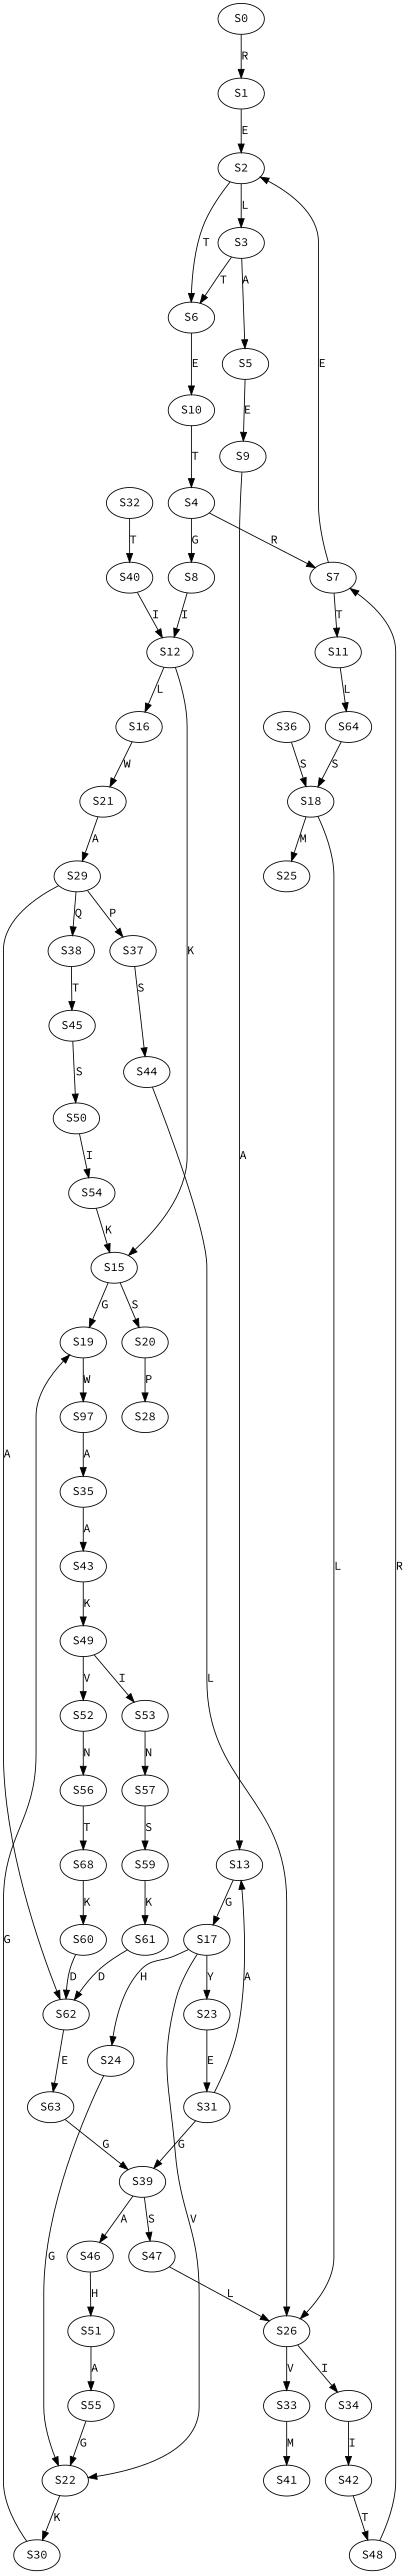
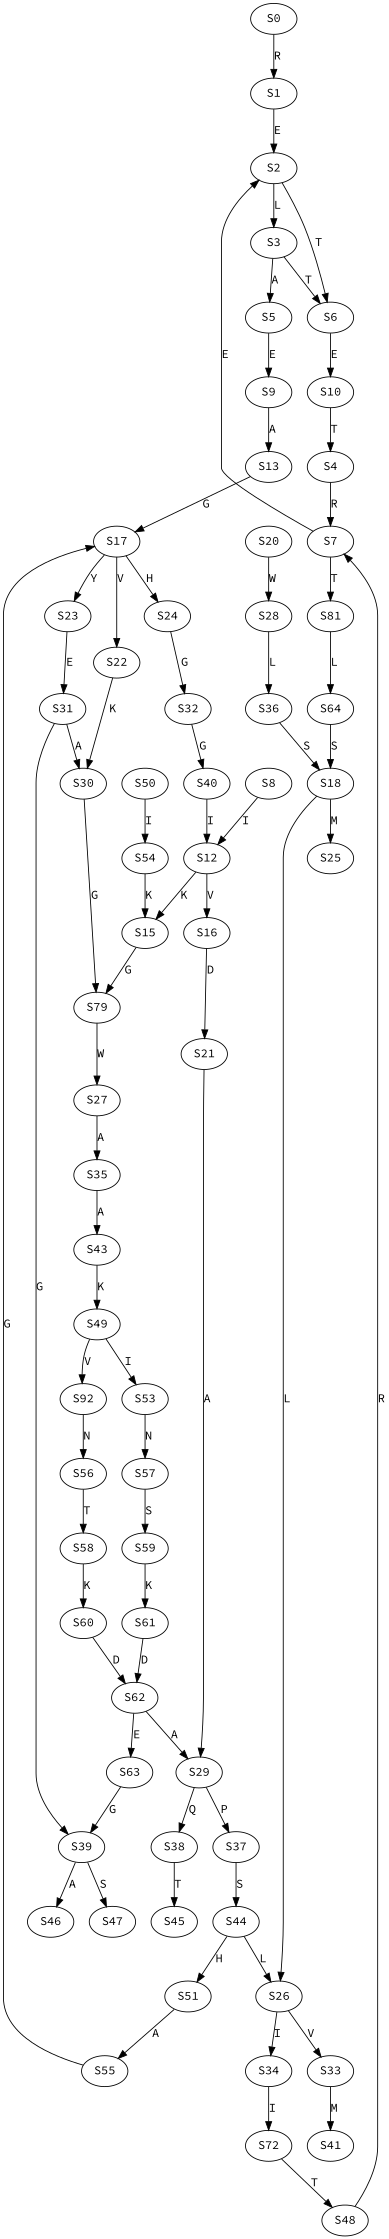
(191, 536) -> none
(133, 540) -> (203, 746)
(338, 652) -> (330, 616)
none -> (269, 658)
(160, 690) -> (211, 896)
(127, 764) -> (211, 970)
(74, 1068) -> none
(128, 1301) -> none
(83, 1342) -> (97, 1008)
(149, 1380) -> (273, 579)
(83, 1417) -> (97, 1100)
(3, 1430) -> (164, 1732)
(83, 1716) -> (83, 1399)
(83, 1865) -> (83, 1548)
(243, 1993) -> (72, 742)
(46, 2262) -> (177, 658)
(91, 2290) -> (214, 1956)
(215, 2292) -> none
(80, 2439) -> (3, 1305)
(348, 2481) -> (269, 2146)
